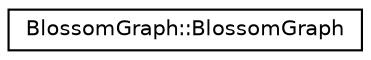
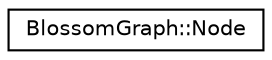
(185, 30) -> (136, 30)
